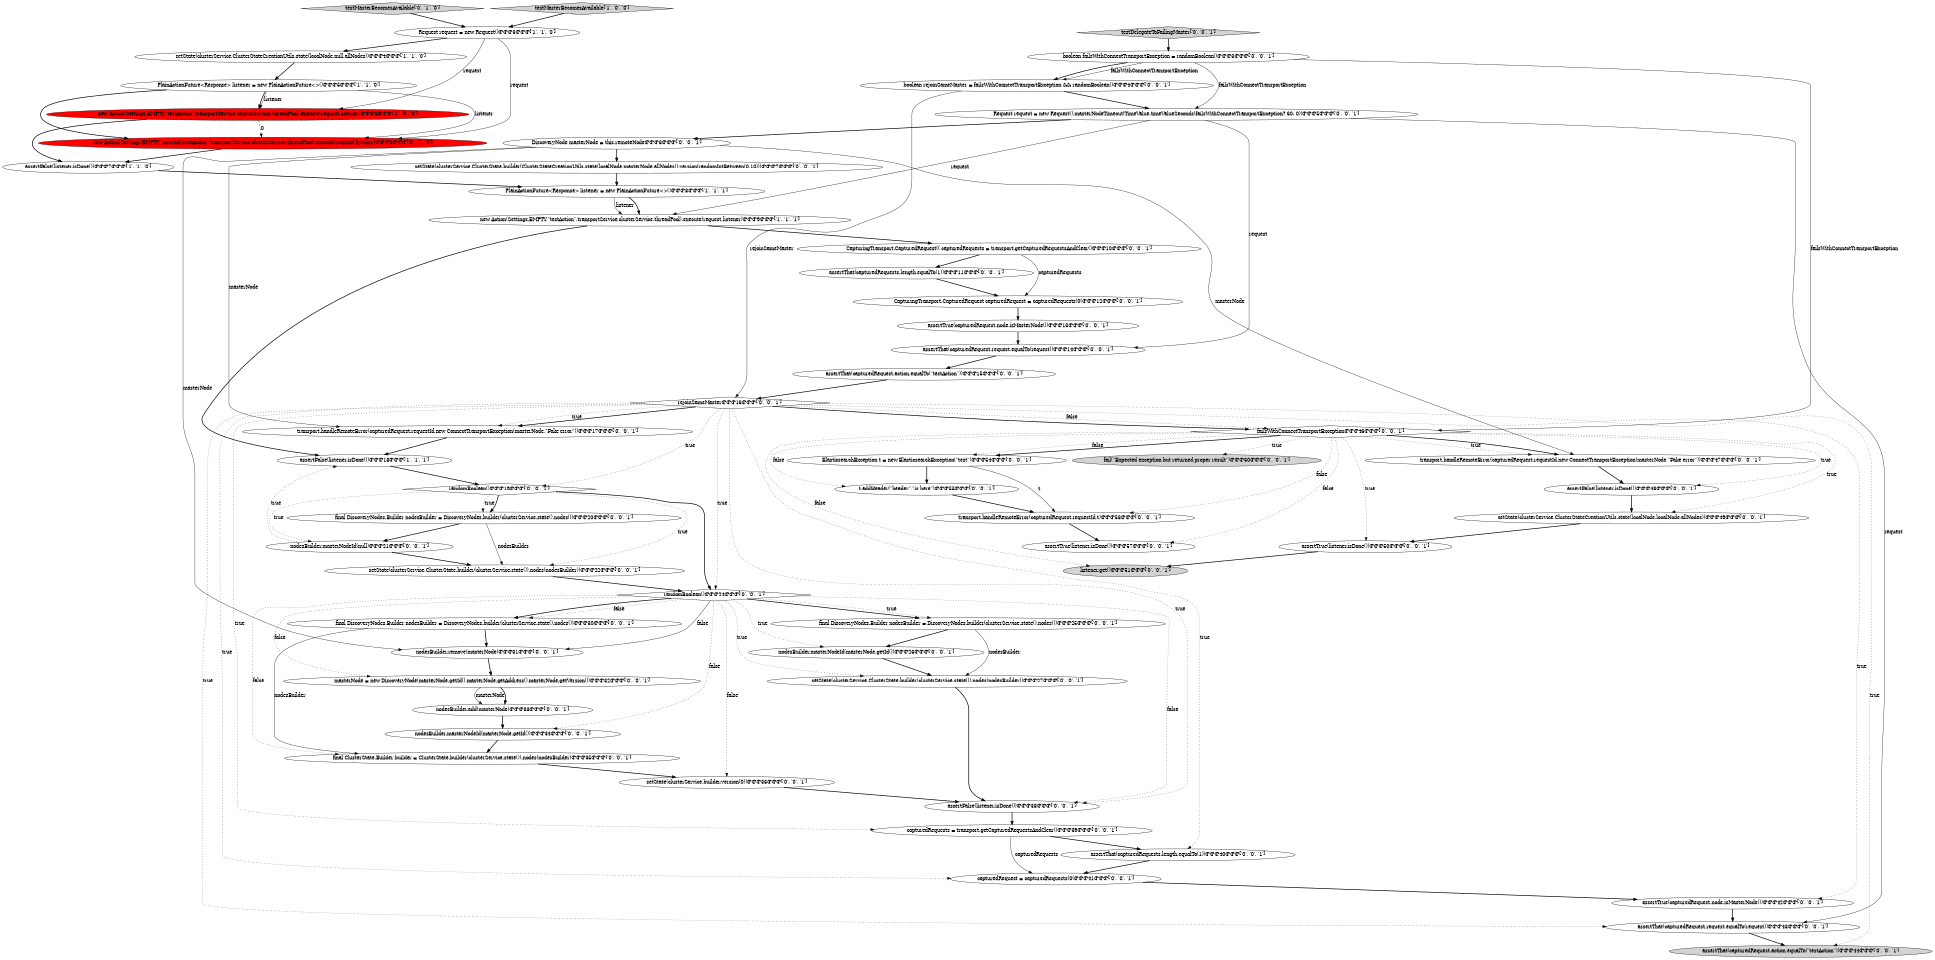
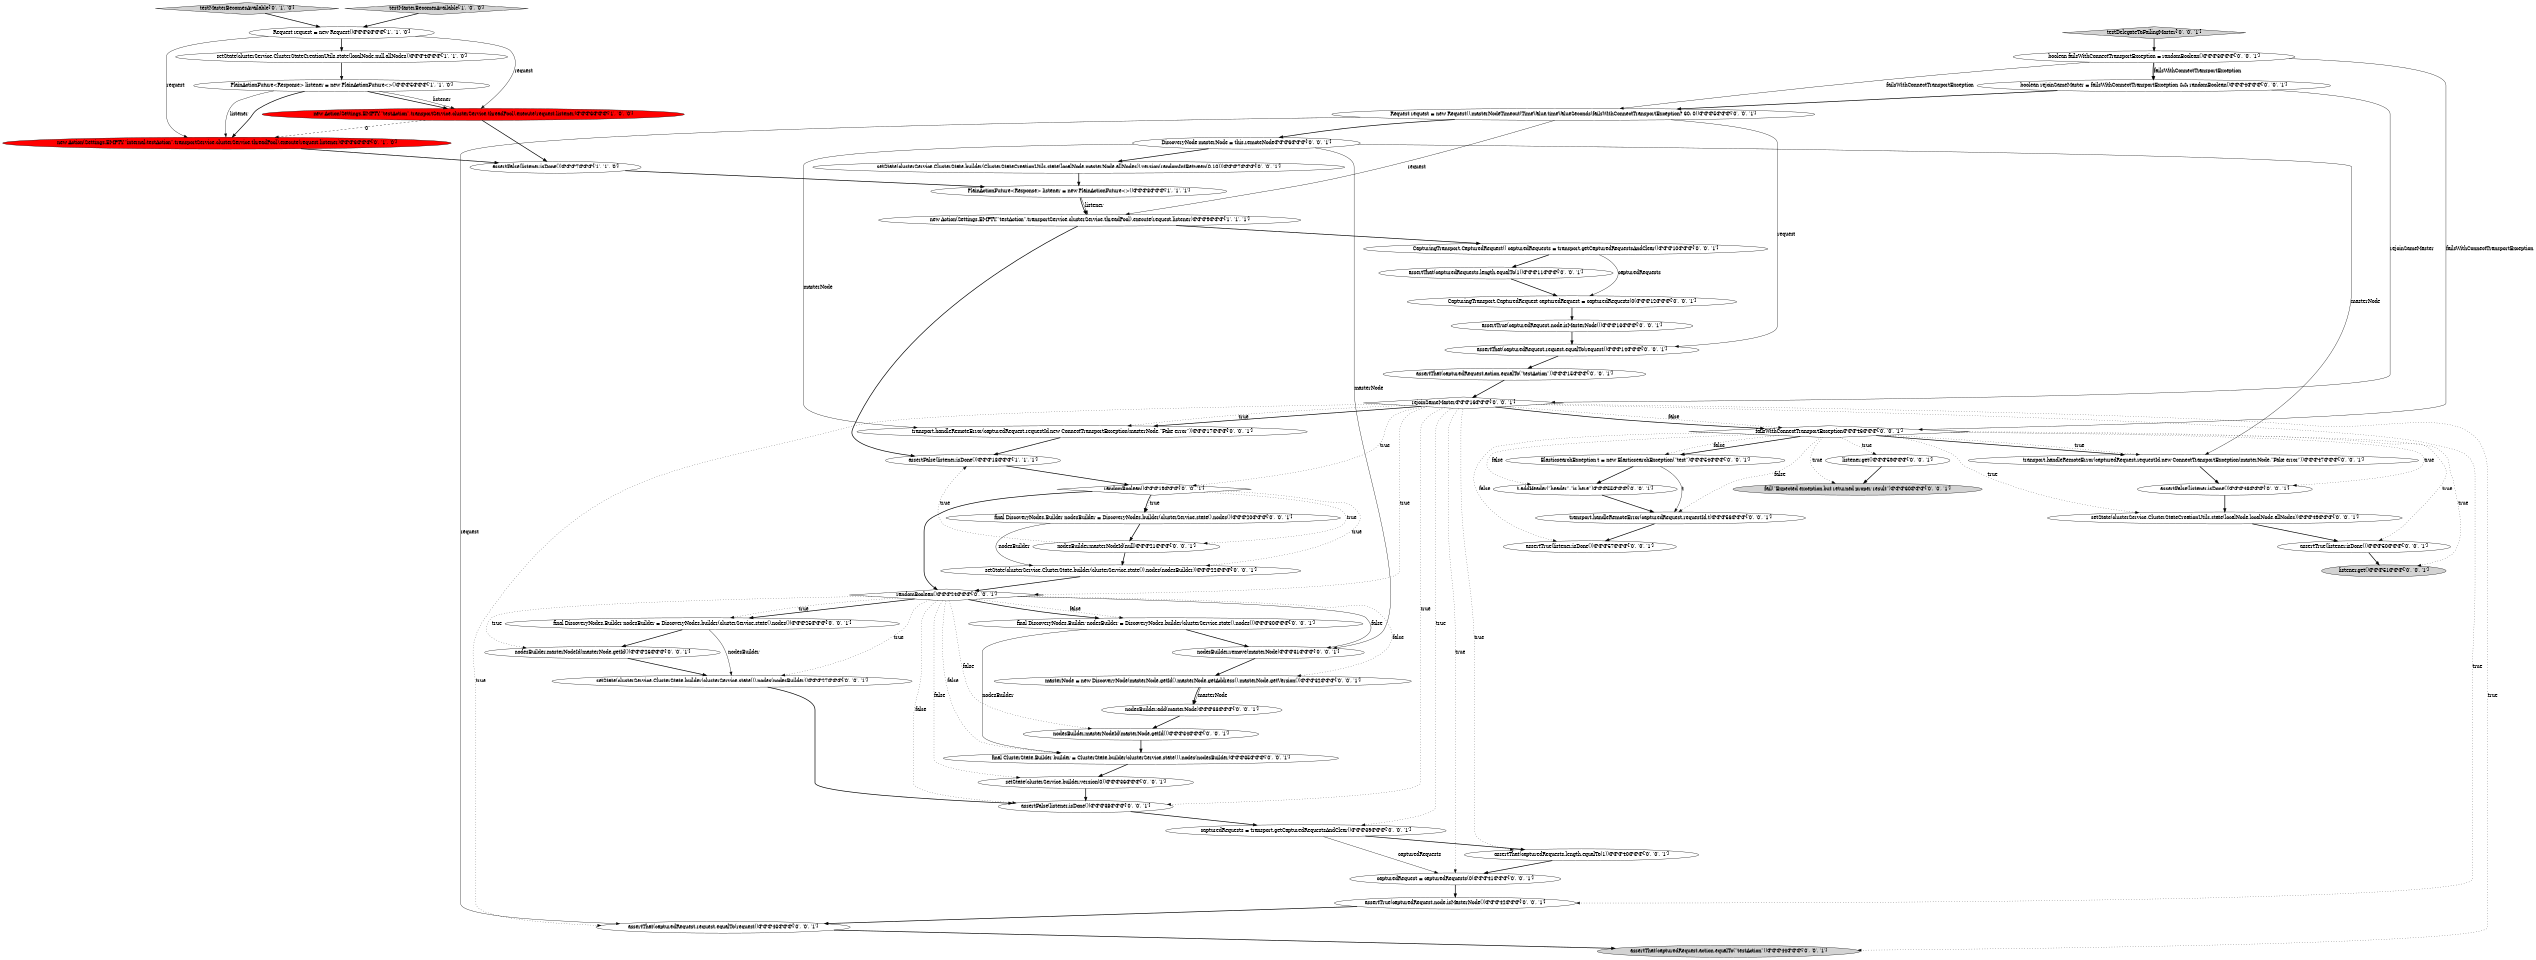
none -> (1888, 460)
(820, 504) -> (2463, 504)
